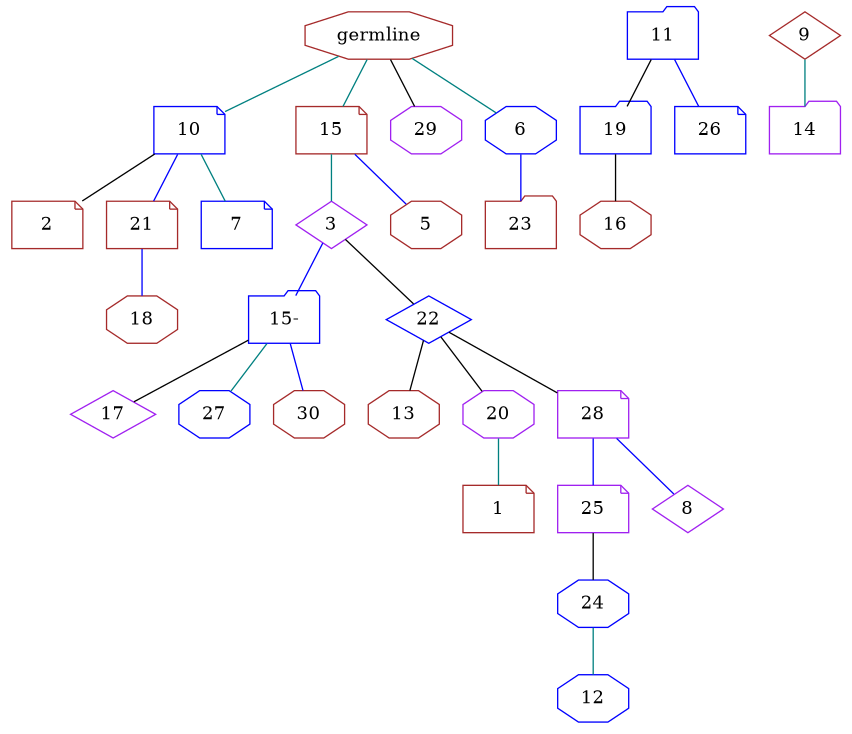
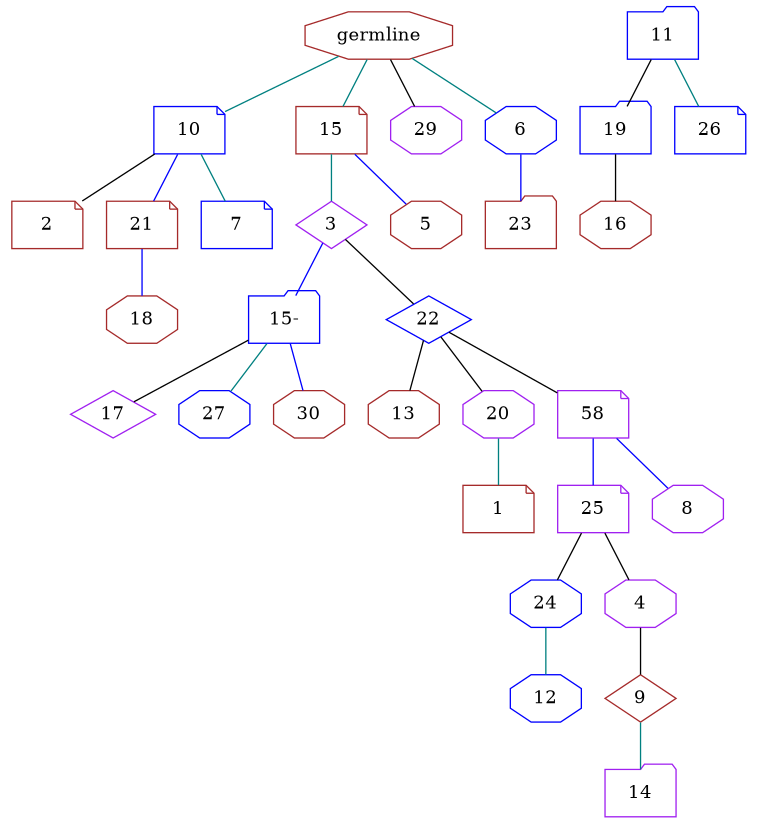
(687, 83) -> (687, 83)
(593, 414) -> (593, 414)
(688, 509) -> (688, 509)
none -> (641, 604)
